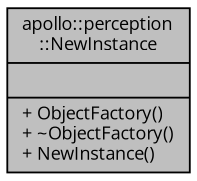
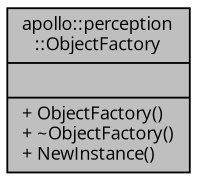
(99, 45) -> (99, 45)
